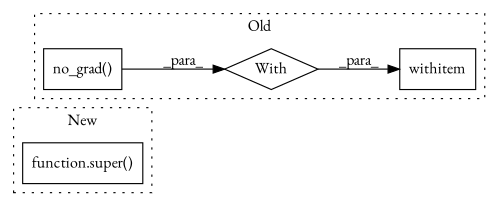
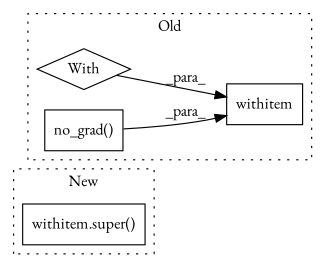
(168, 69) -> (170, 125)
(83, 163) -> (84, 224)
